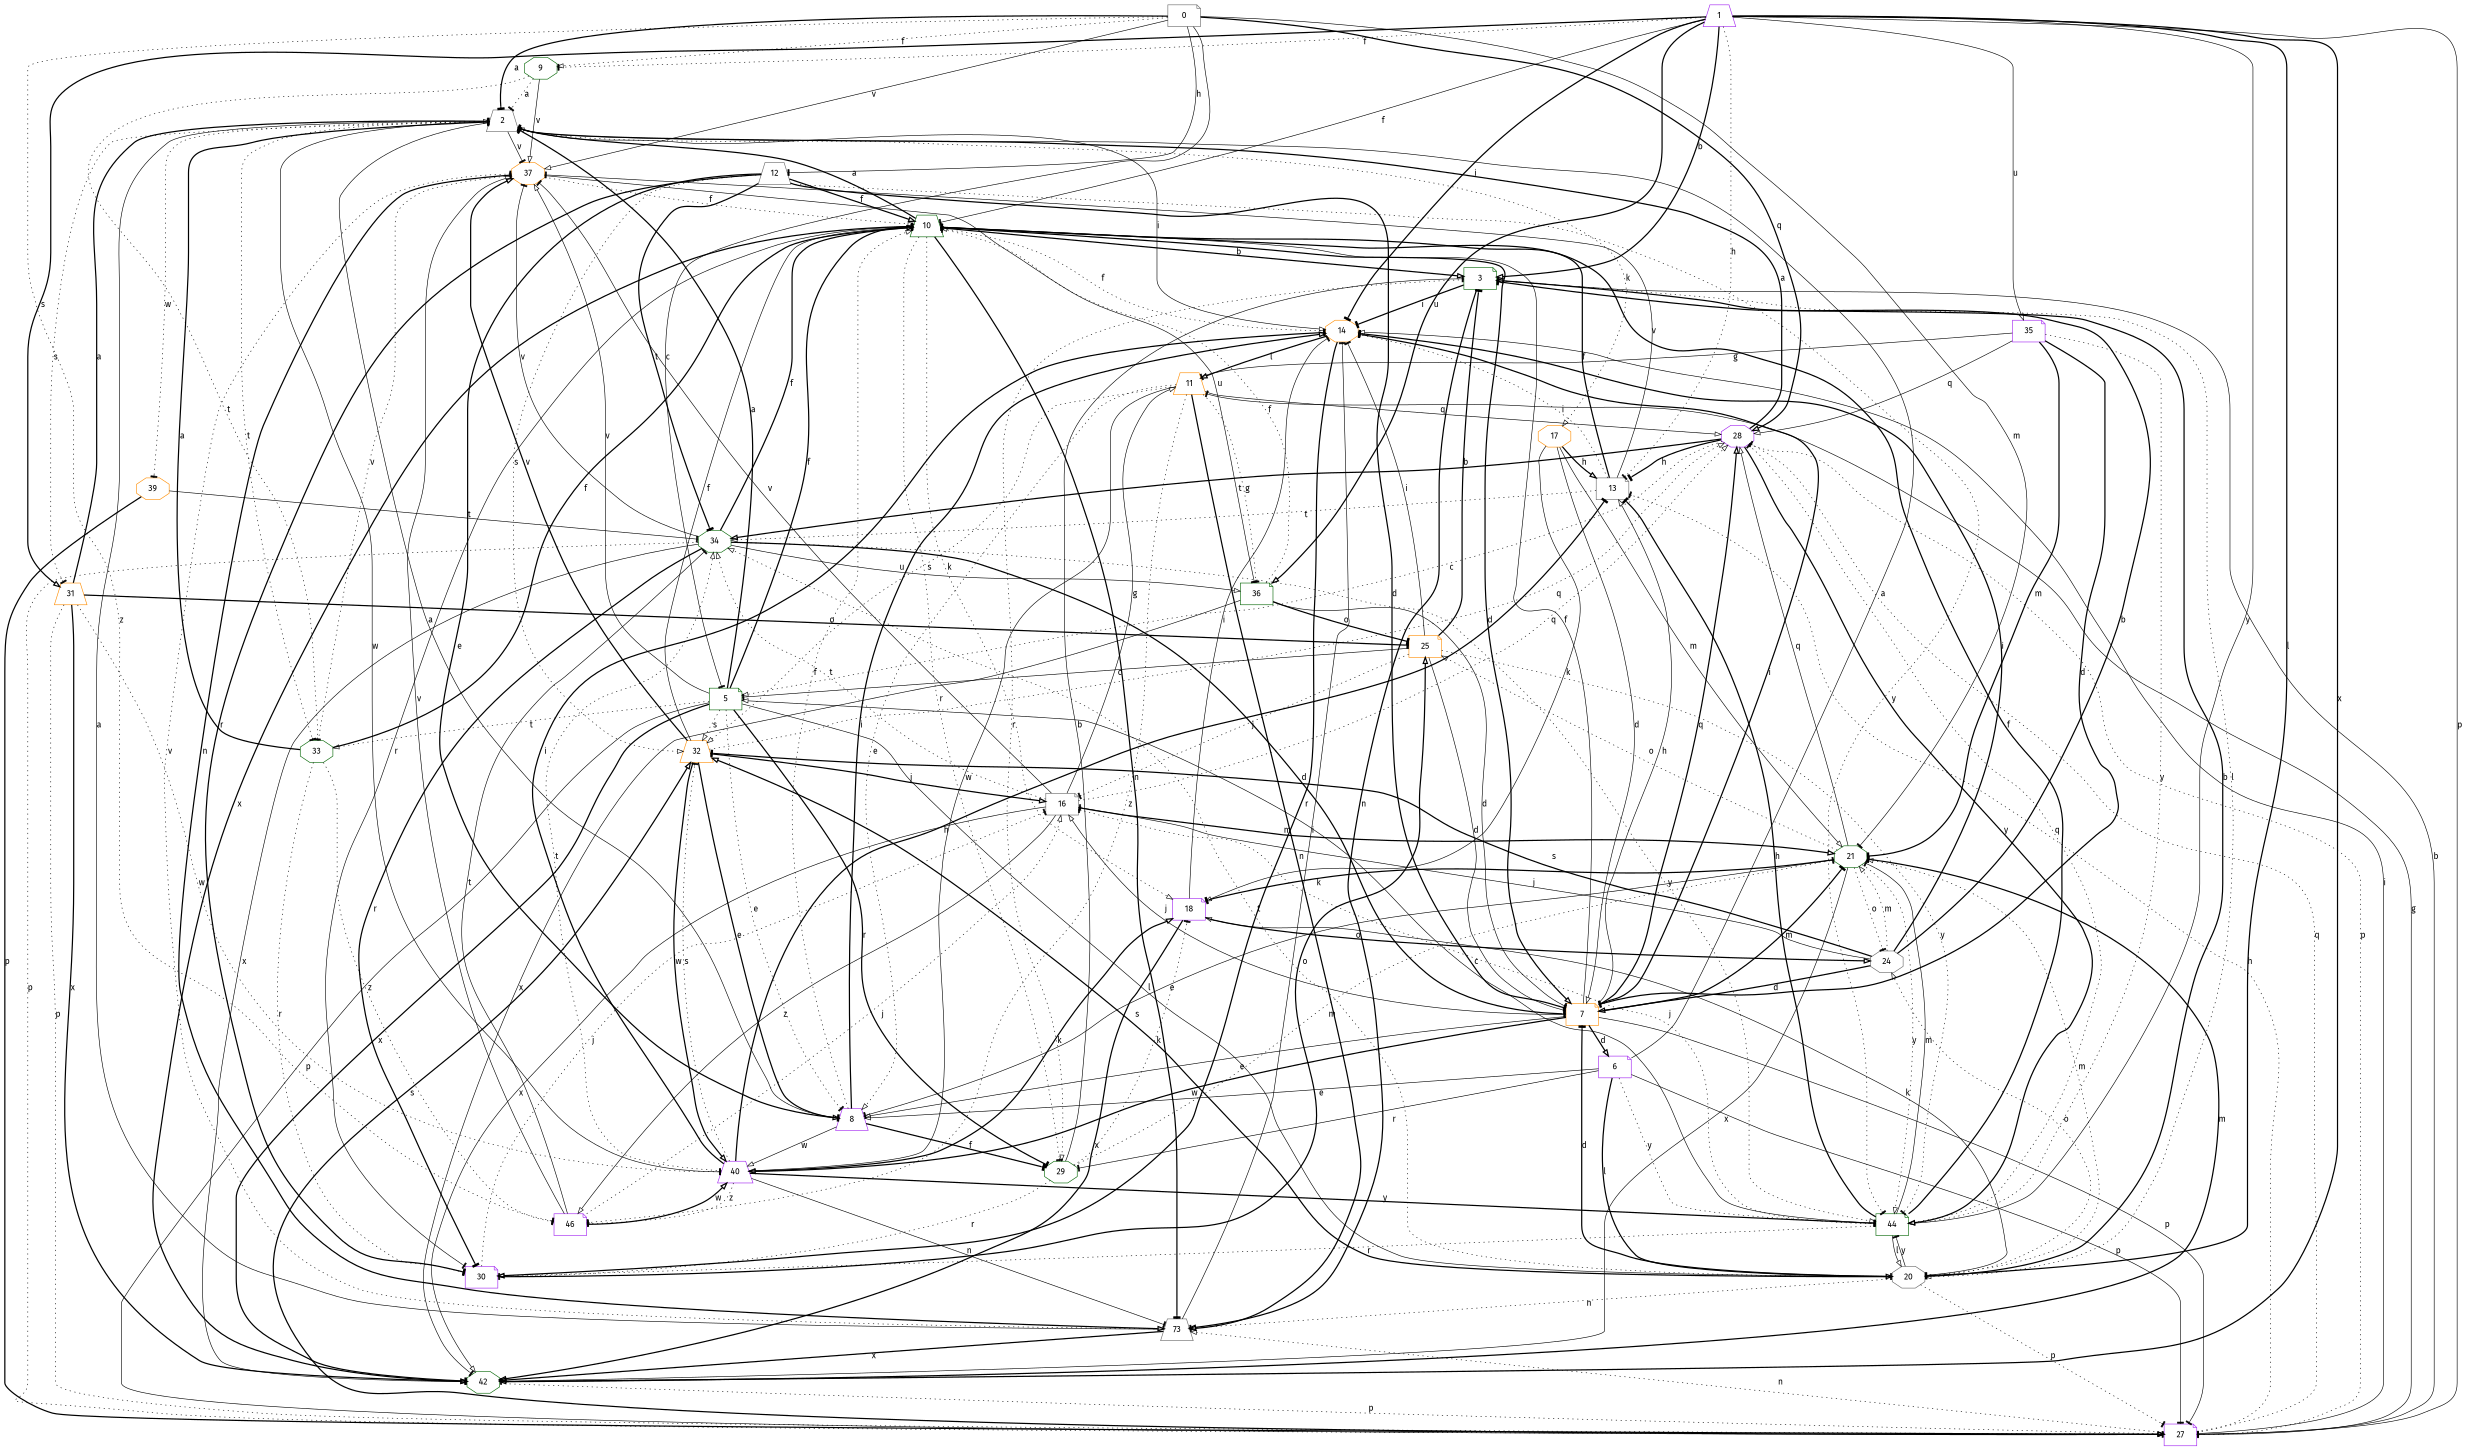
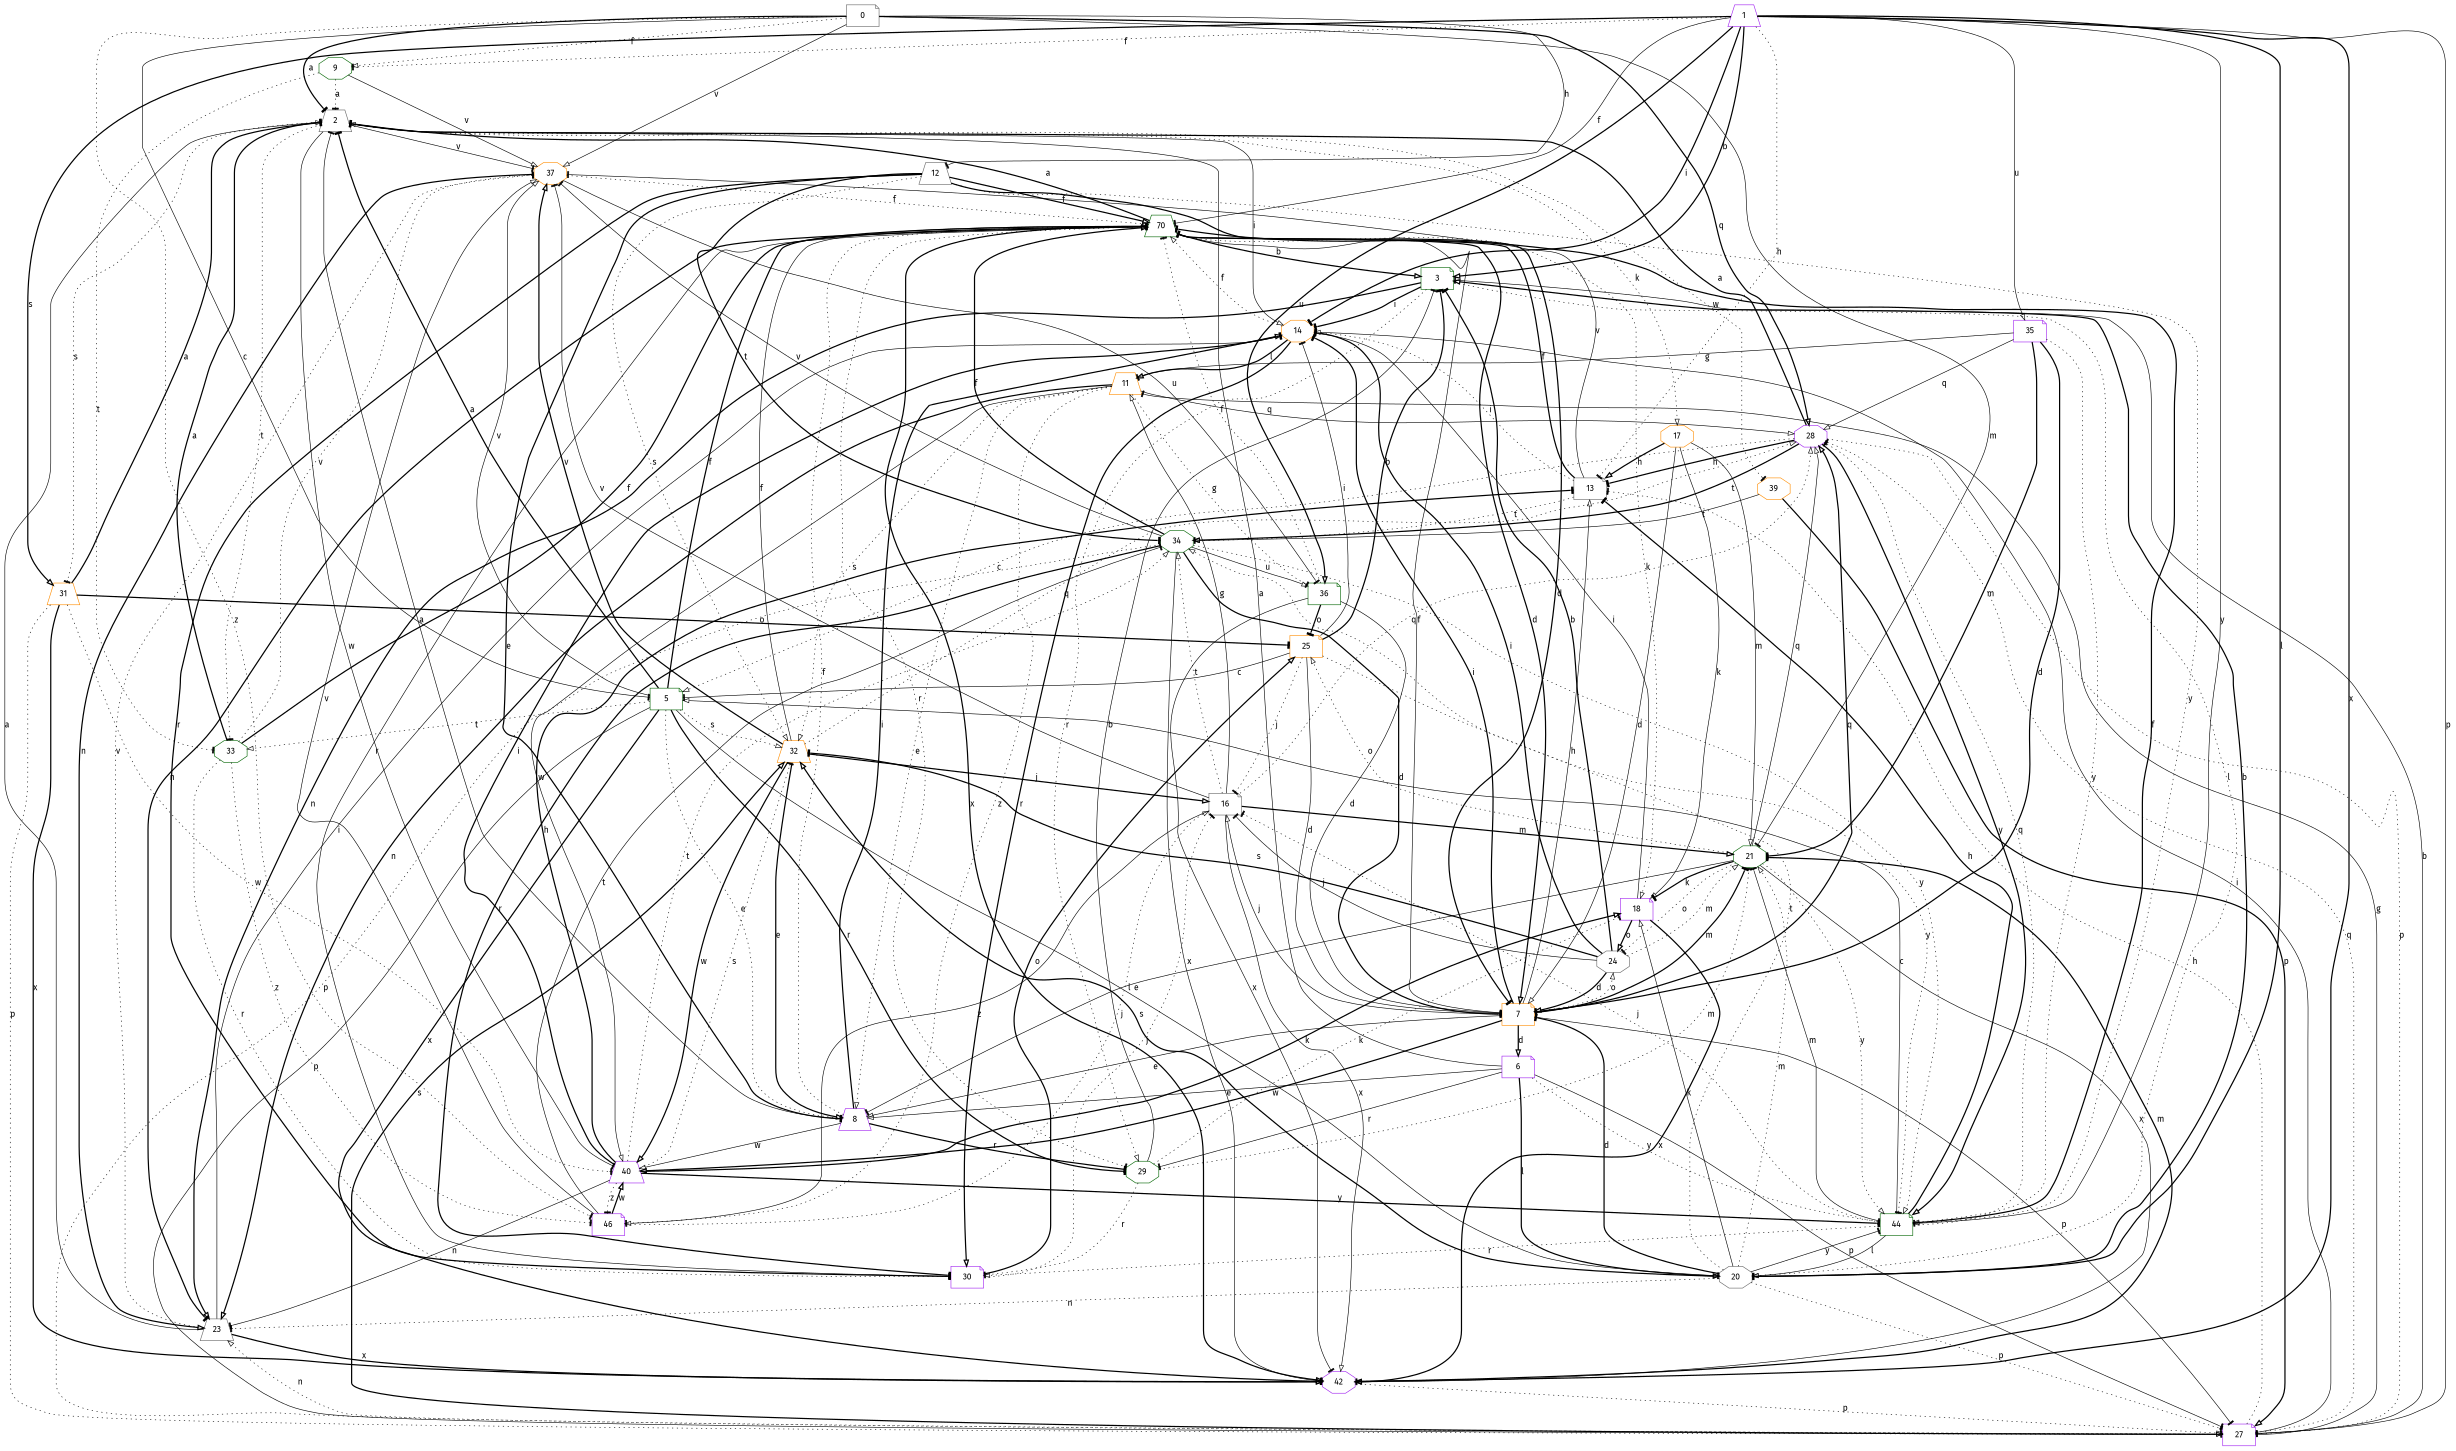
(927, 226) -> (1161, 226)
(971, 1146) -> (995, 1146)
(2080, 1154) -> (1579, 1004)
(1177, 1330) -> (217, 1330)
(483, 1382) -> (1339, 1382)
